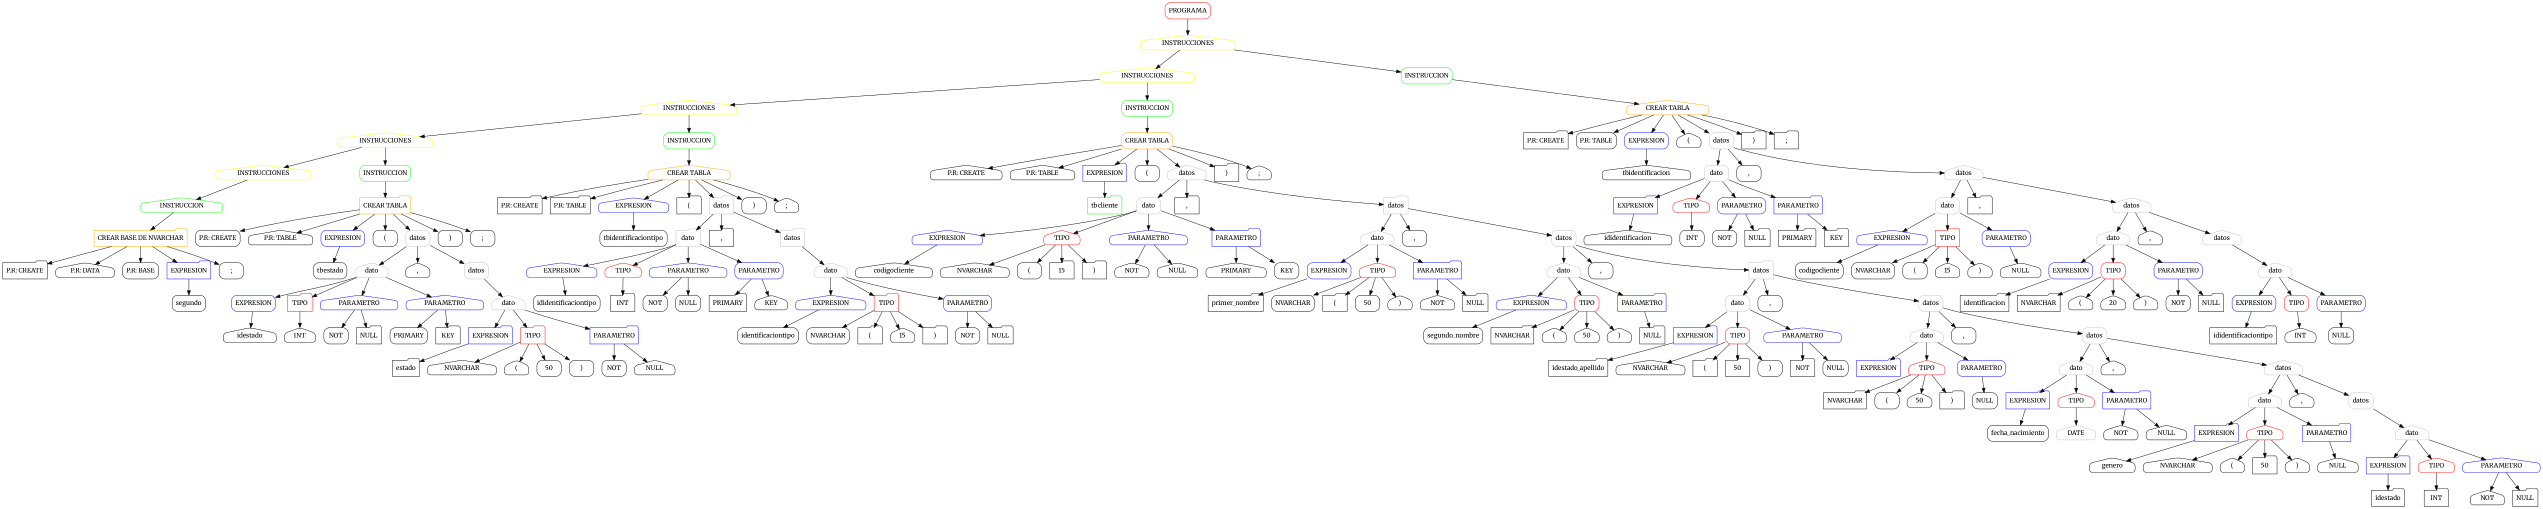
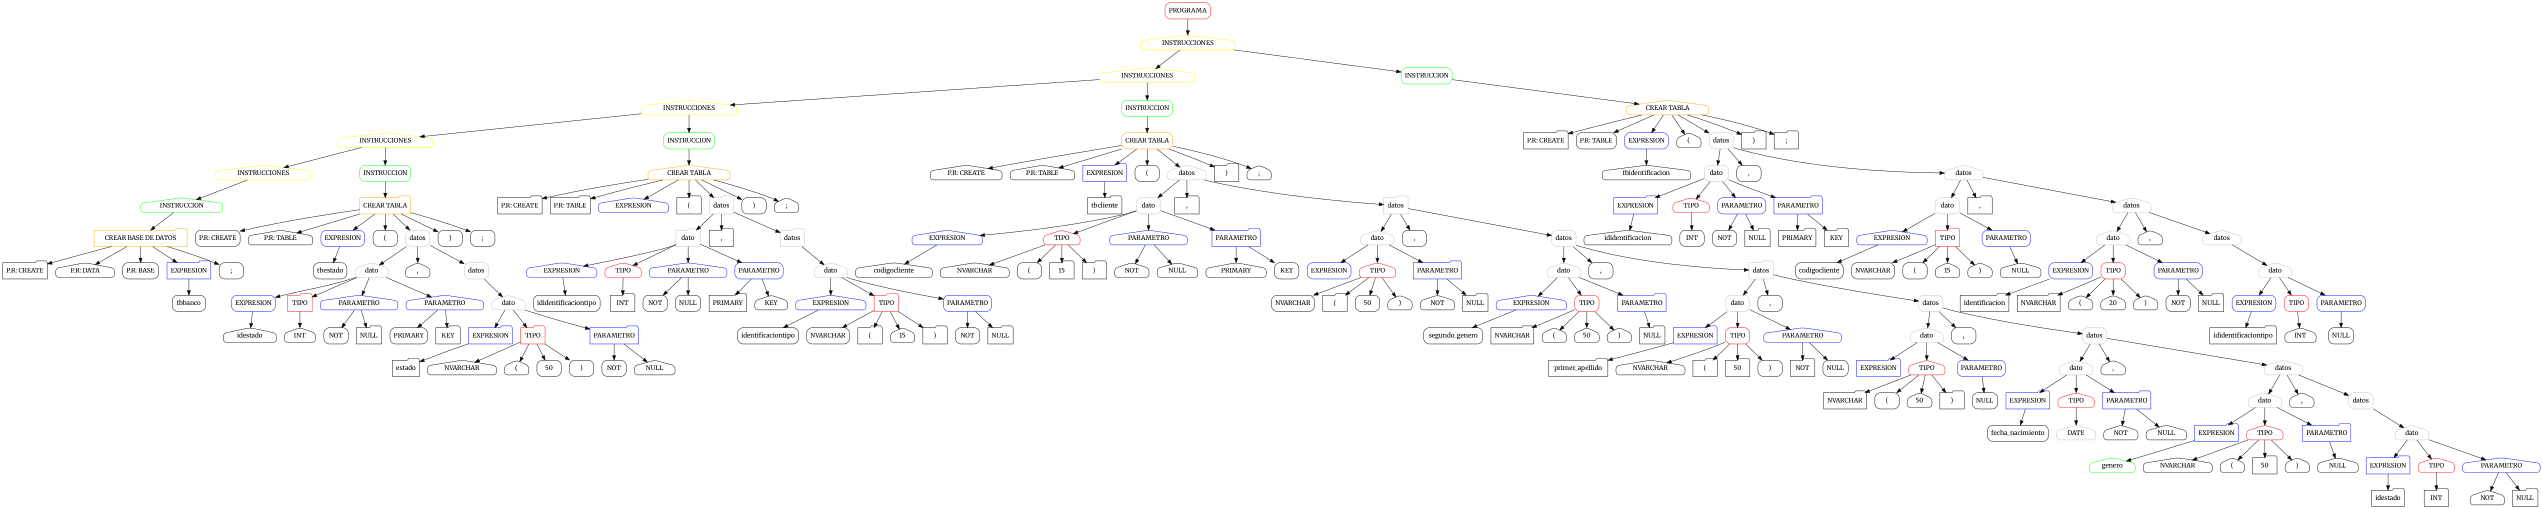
(1105, 206) -> (1105, 206)
(141, 238) -> (141, 238)
(634, 238) -> none
(189, 303) -> (189, 303)
(1236, 303) -> none
(1453, 336) -> (1453, 336)
(1578, 368) -> (1578, 368)
(2112, 466) -> (2112, 466)
